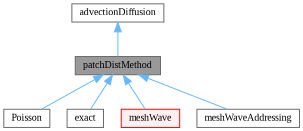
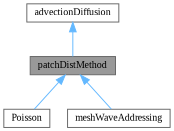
(85, 118) -> none
(150, 118) -> none
